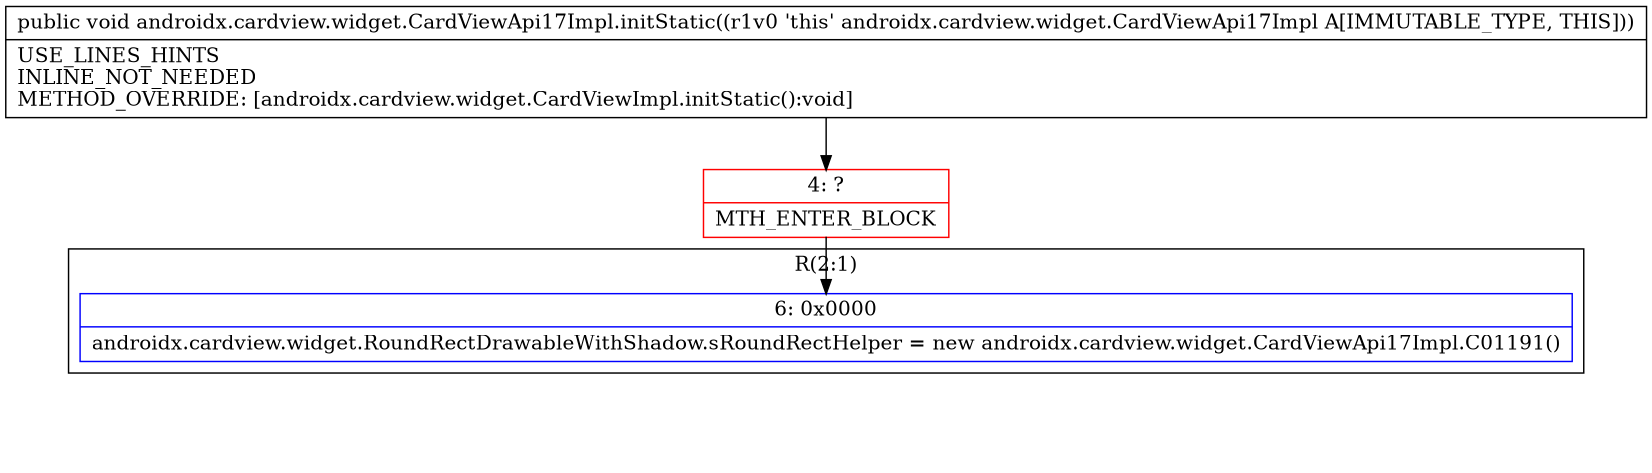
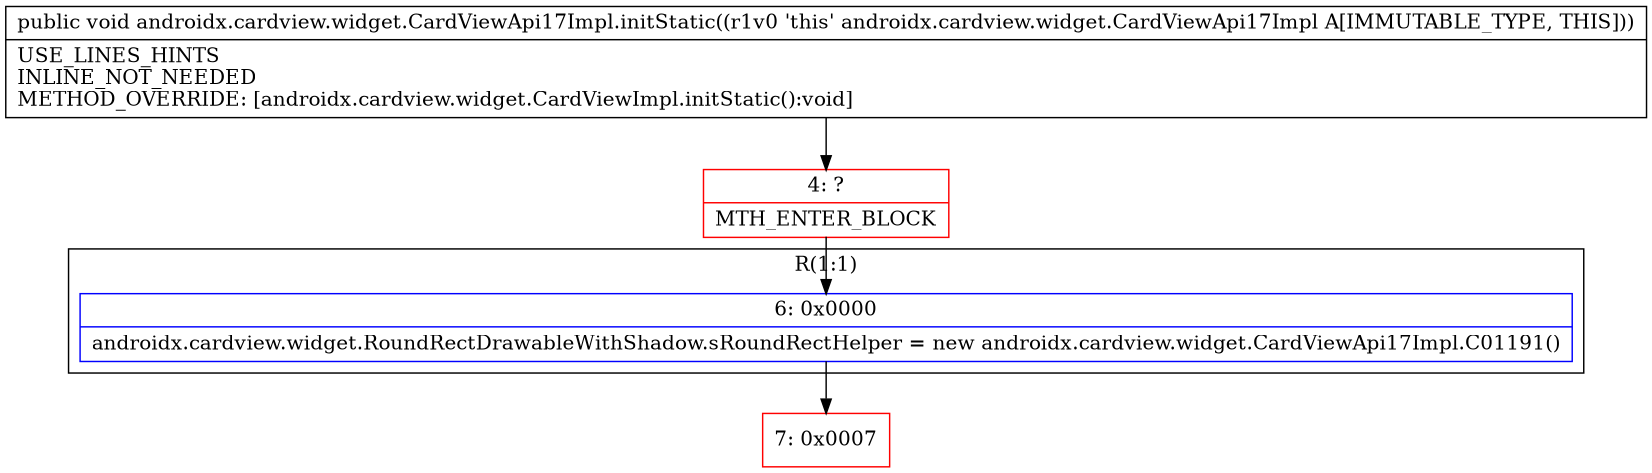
(826, 266) -> (826, 266)
none -> (826, 440)
